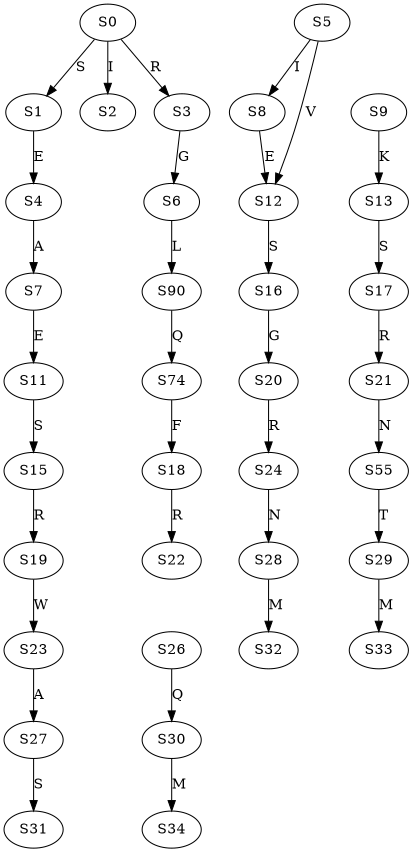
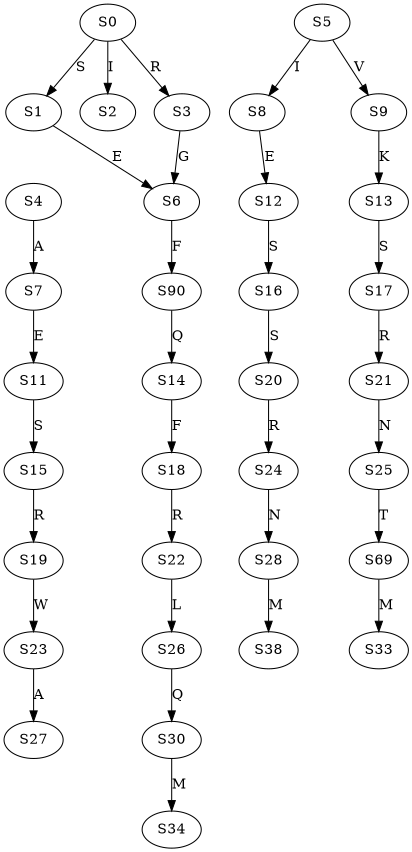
(301, 108) -> (348, 63)
(34, 152) -> (98, 154)
(177, 247) -> (177, 247)
(275, 336) -> (275, 336)
(172, 381) -> (172, 381)
(379, 471) -> (379, 471)
(379, 561) -> (379, 561)
none -> (172, 600)
(269, 650) -> (269, 650)
(34, 830) -> none
